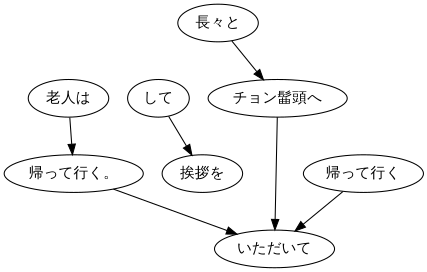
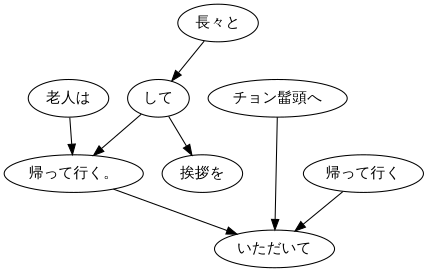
(244, 56) -> (191, 57)
none -> (122, 131)
